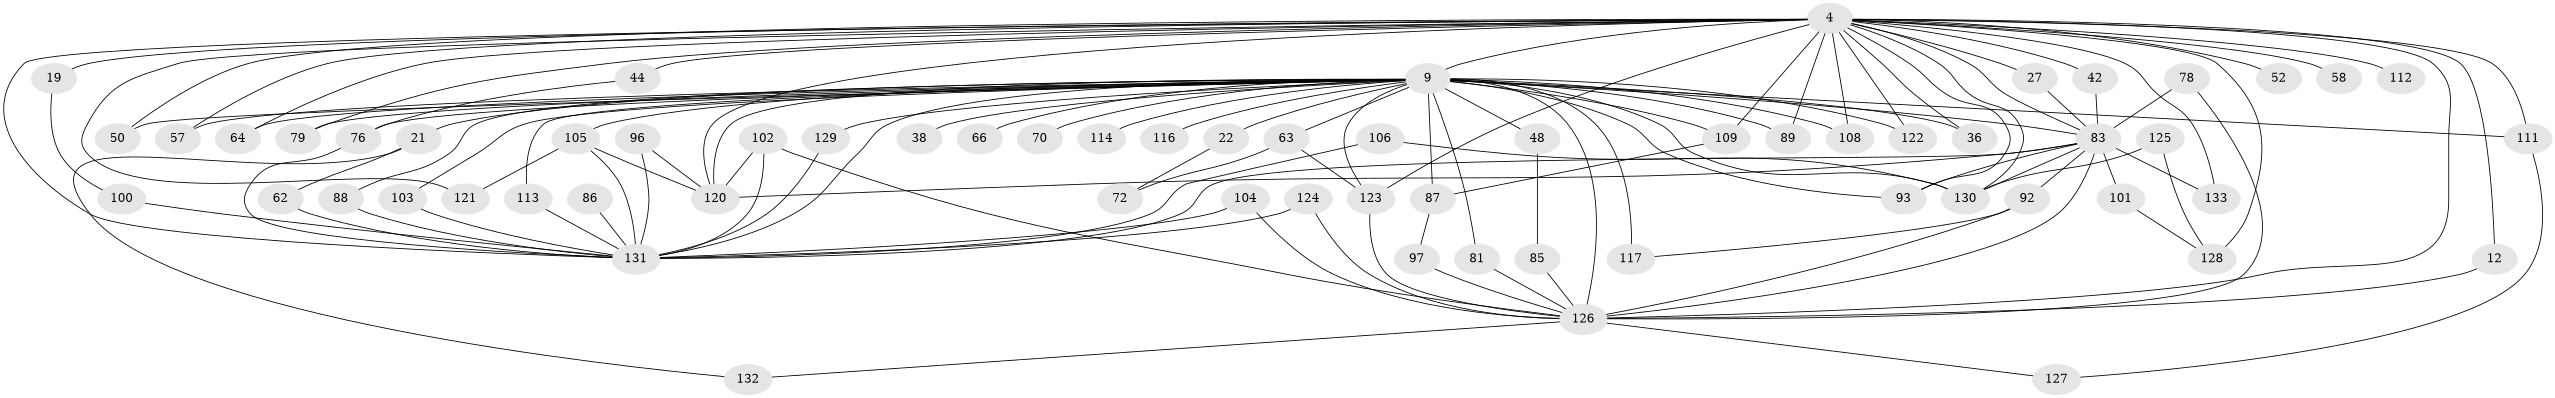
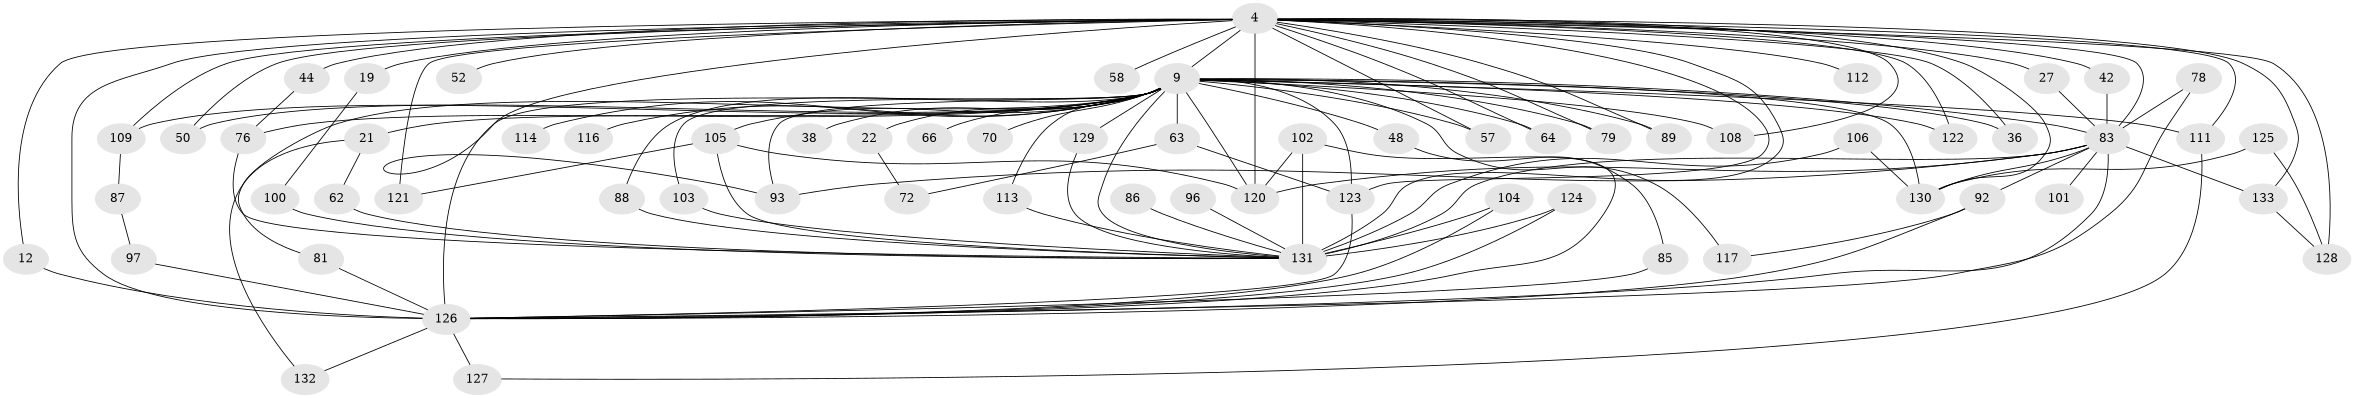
(1430, 139) -> none
(677, 169) -> none
(2166, 229) -> (2295, 229)
